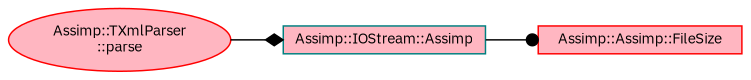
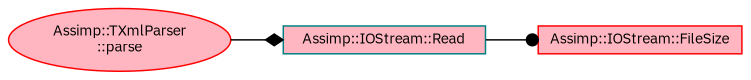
(384, 40) -> (384, 40)
(640, 40) -> (640, 40)
